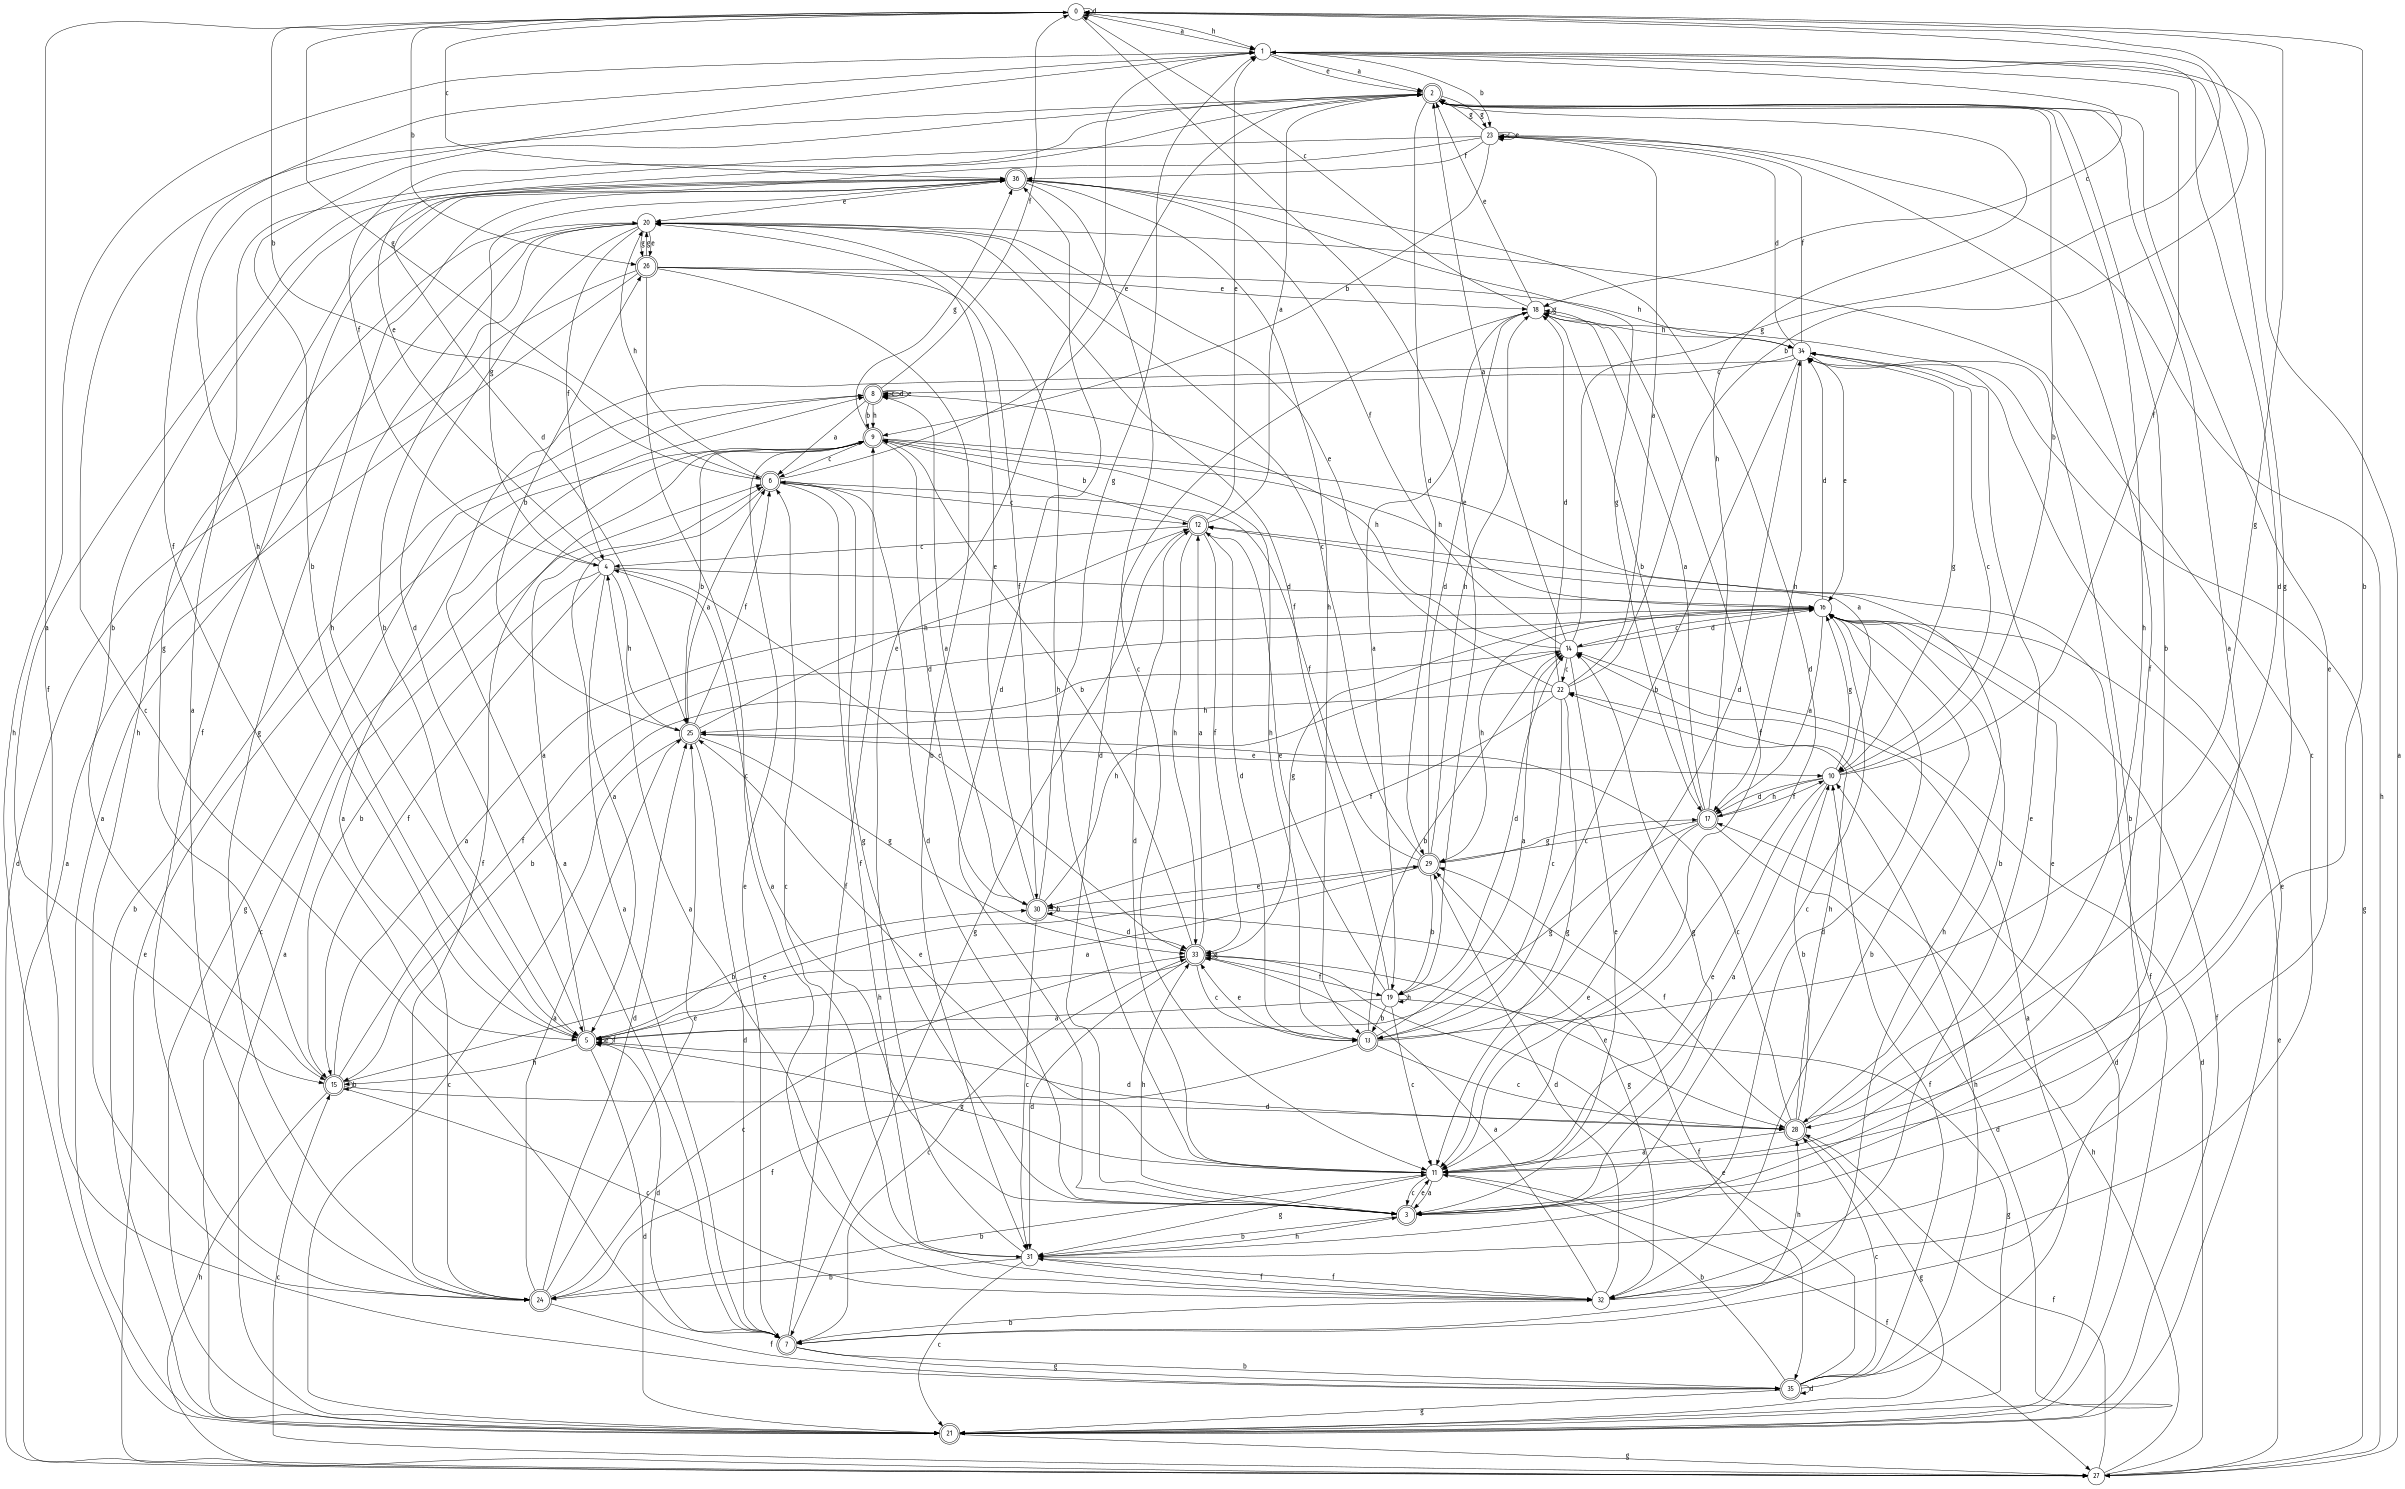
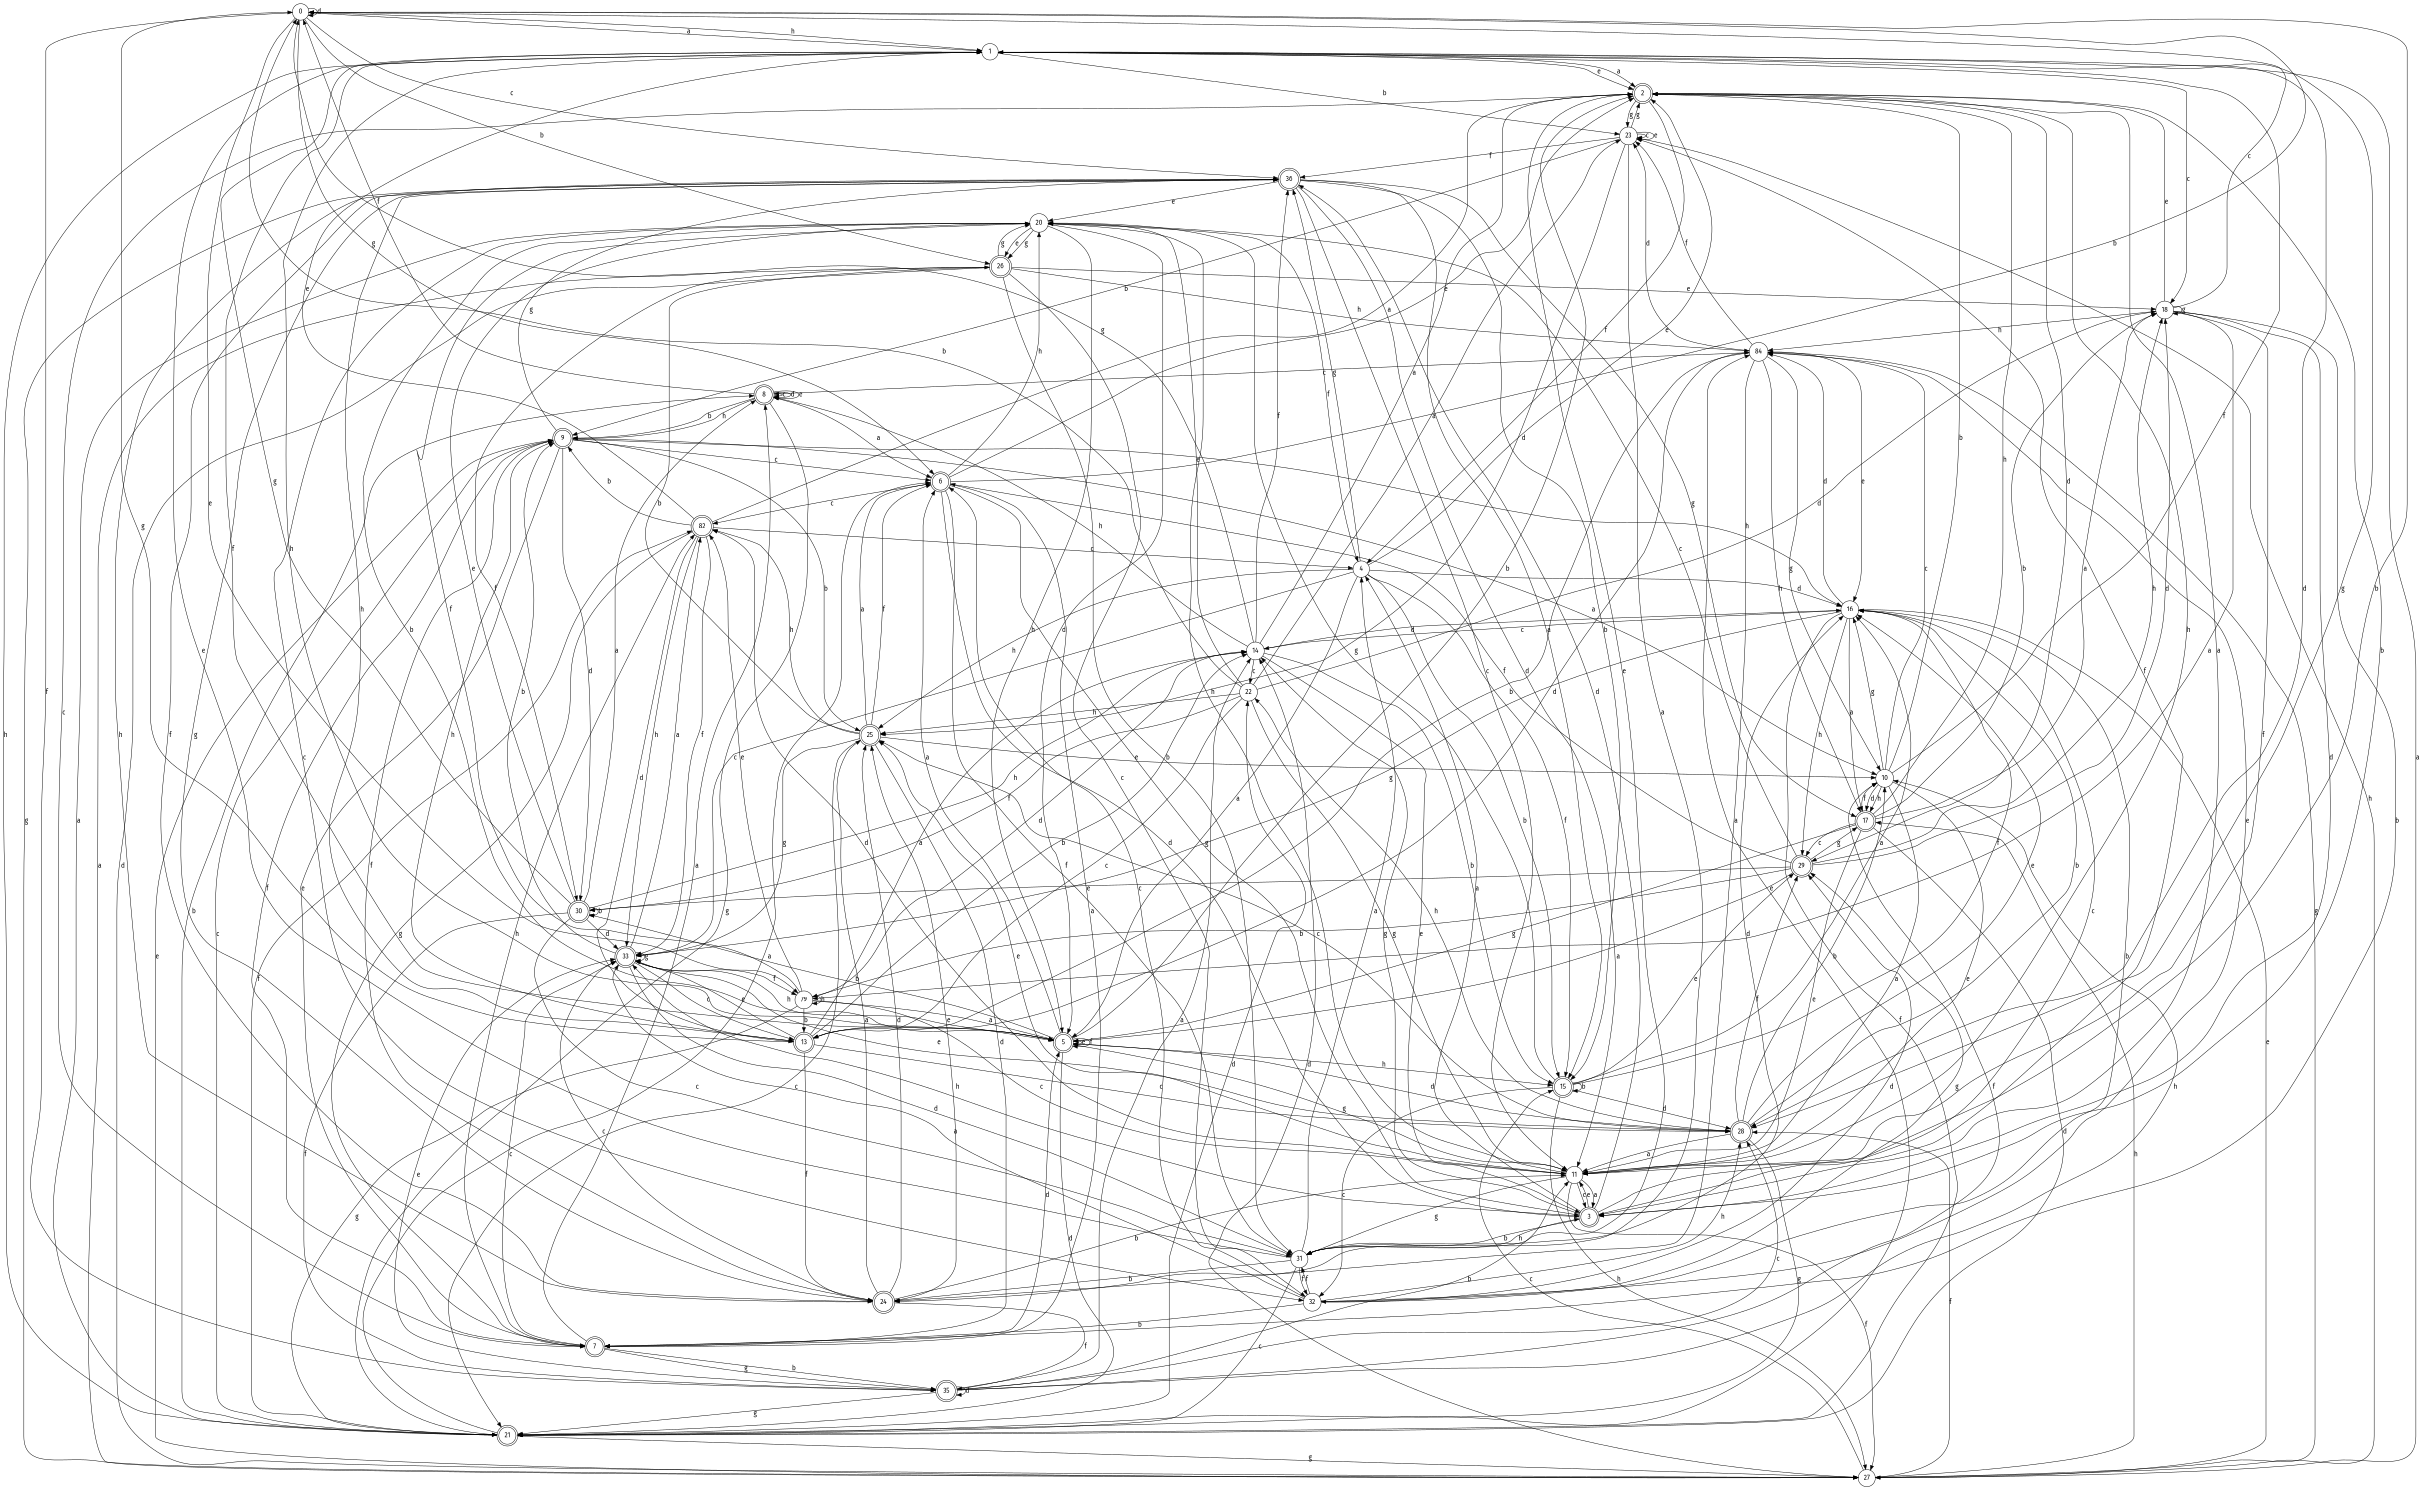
(1802, 352) -> (1759, 352)
(1198, 525) -> (702, 526)
(1390, 998) -> (804, 1000)
none -> (24, 1179)
